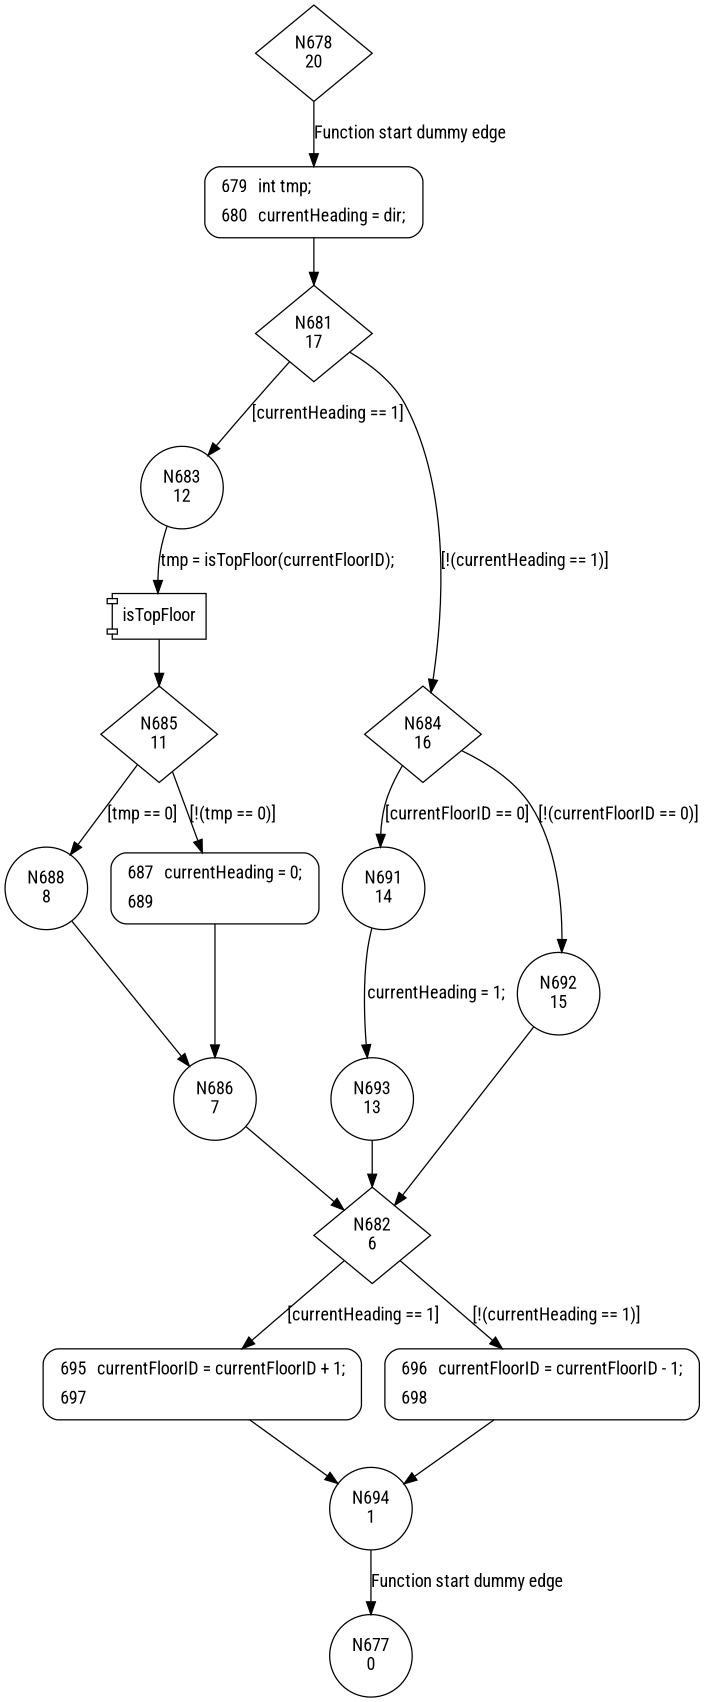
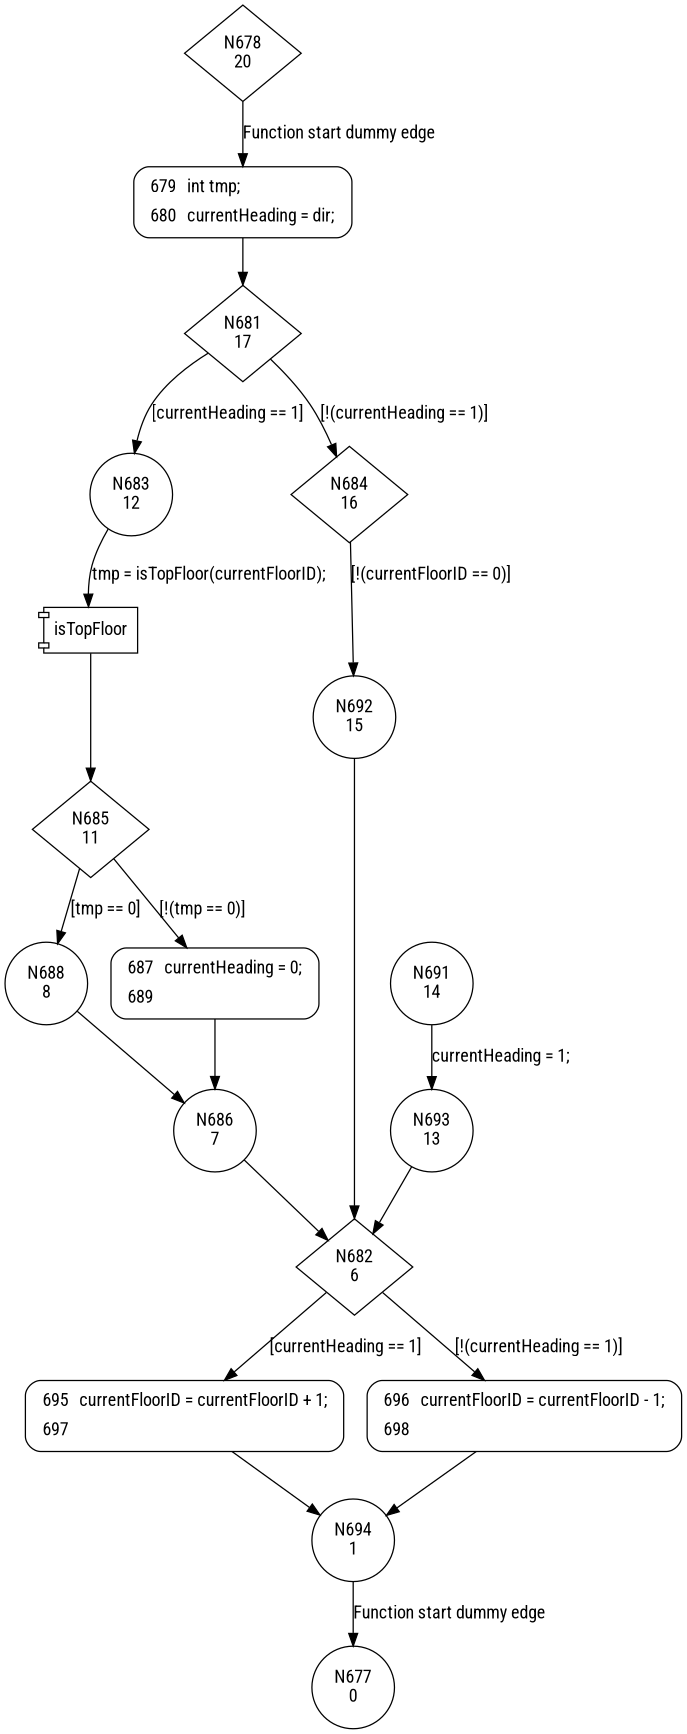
(387, 798) -> none
